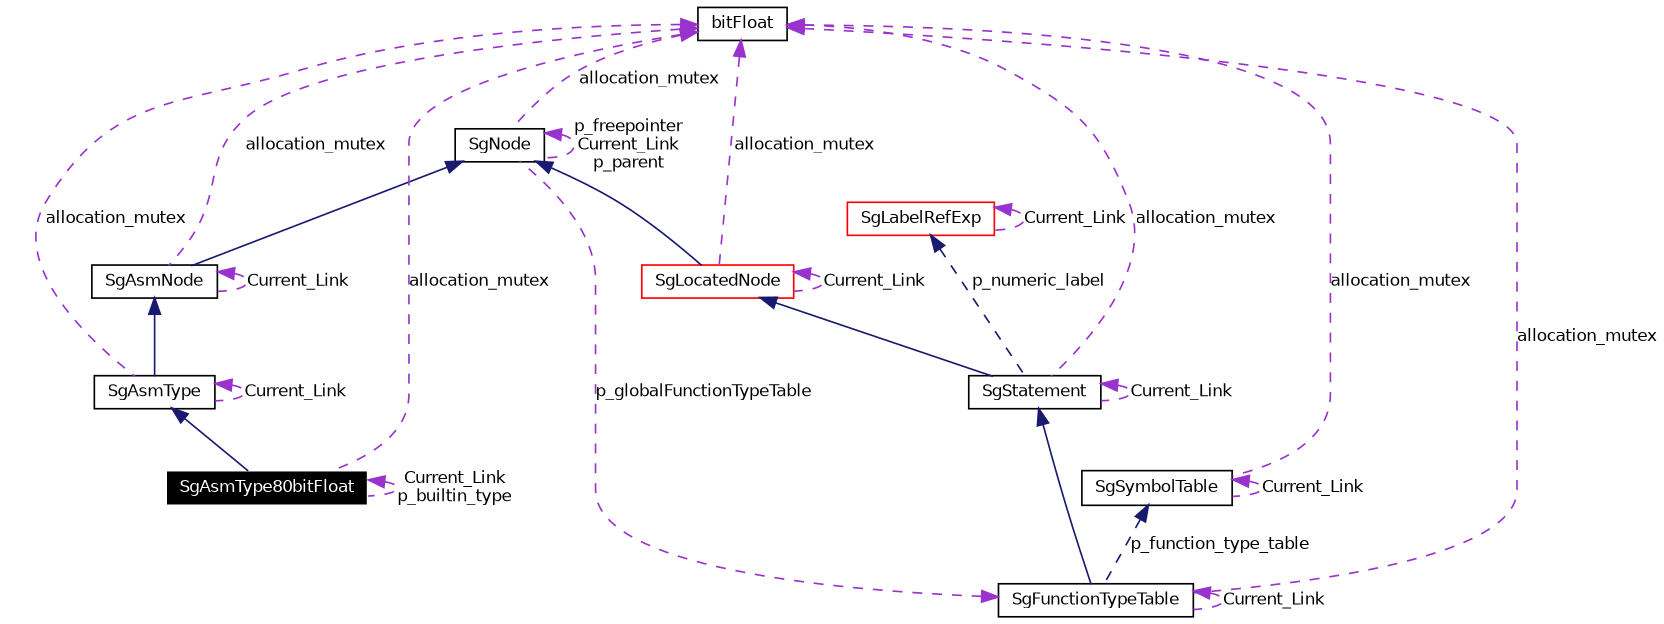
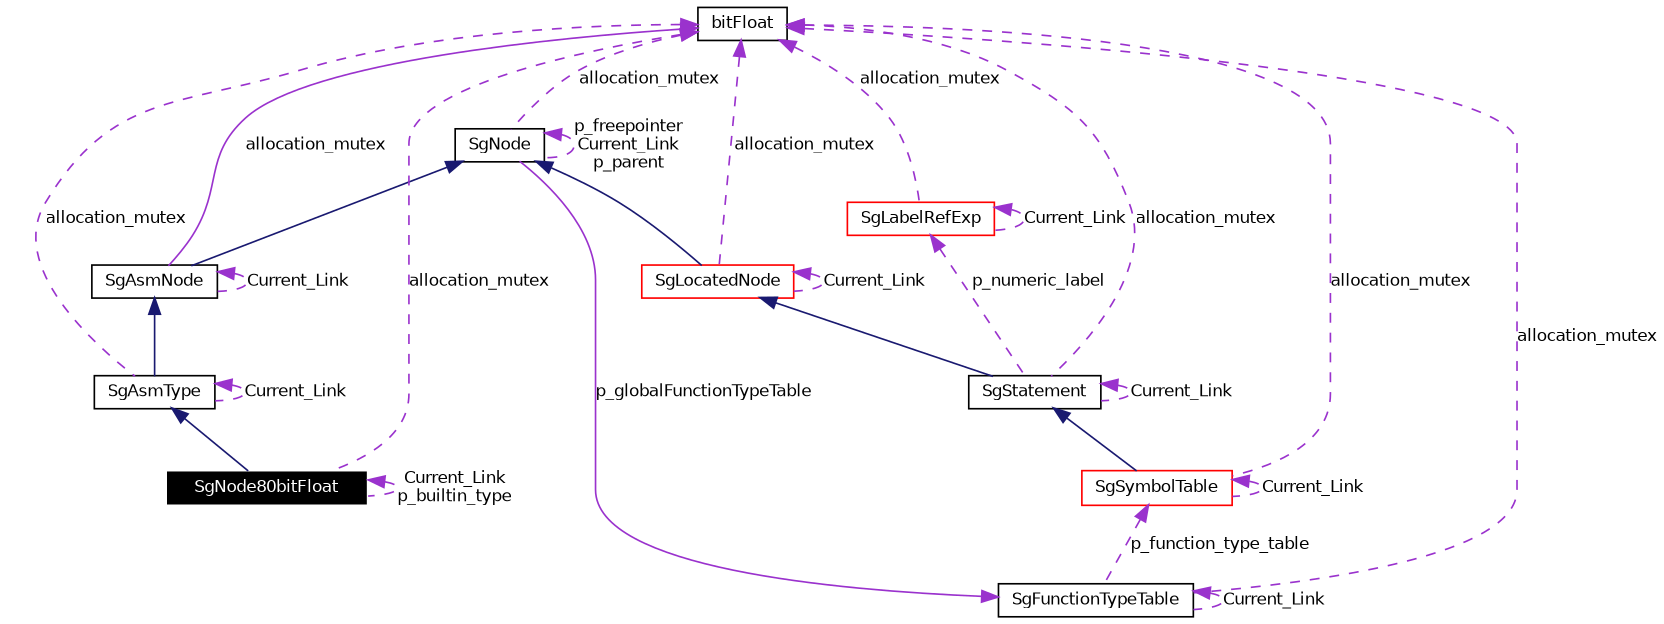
(374, 68) -> (374, 68)
none -> (880, 107)
(983, 313) -> (983, 313)
(267, 488) -> (267, 488)
(1157, 488) -> (1157, 488)
(1066, 505) -> (1102, 444)
(608, 518) -> (608, 518)
(1122, 552) -> (1122, 552)
